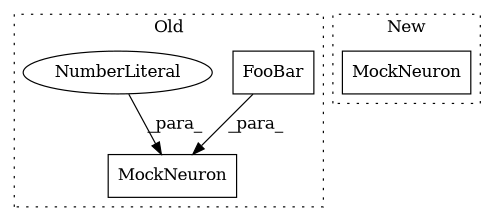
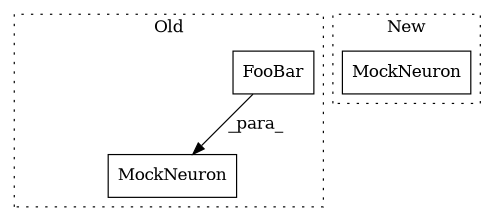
(118, 73) -> none
